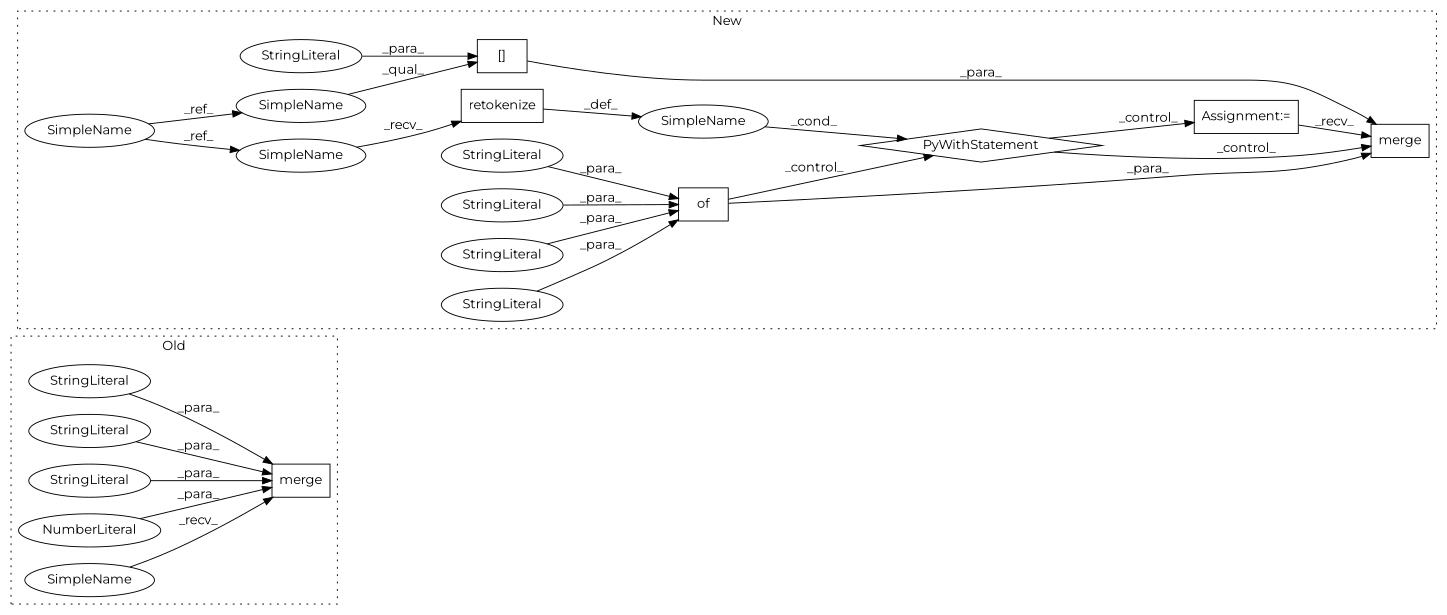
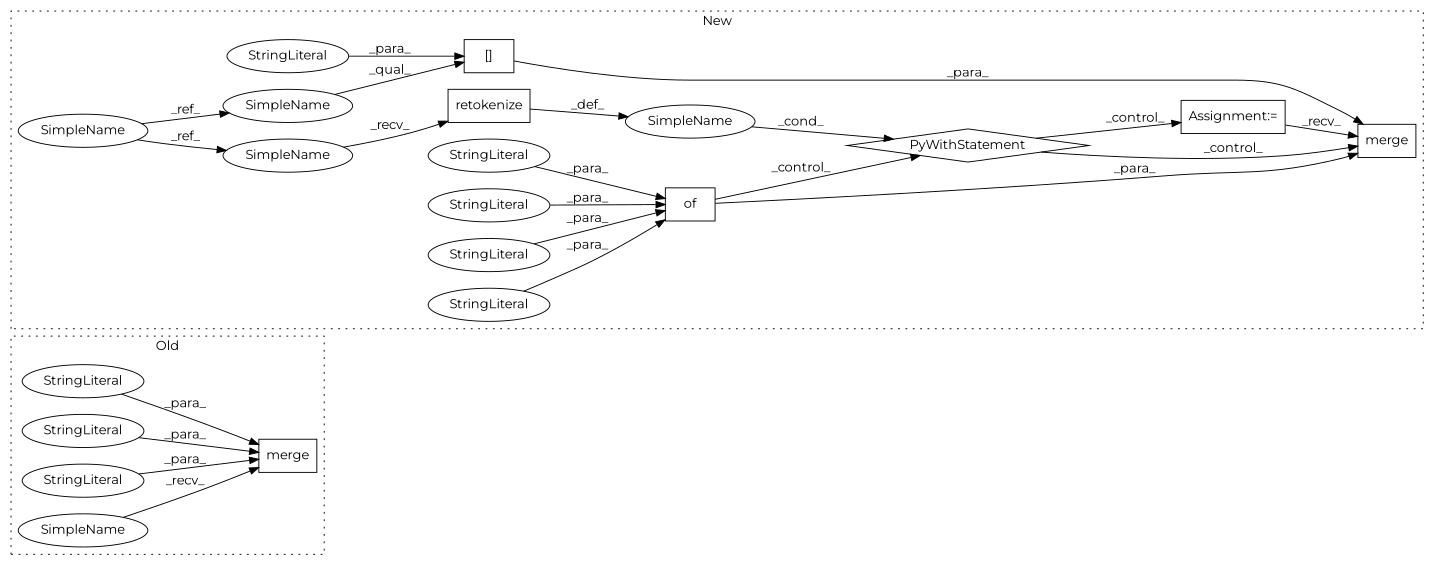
(90, 530) -> none
